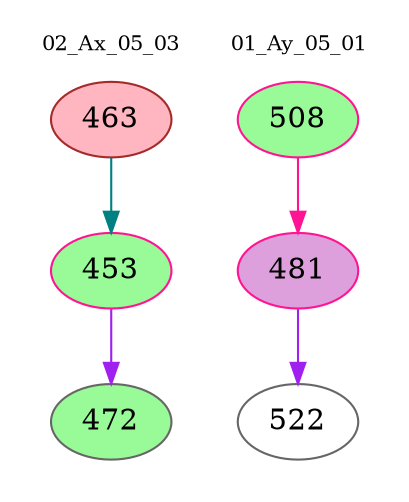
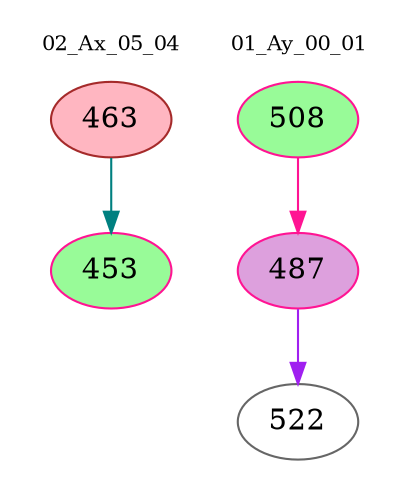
(111, 45) -> (111, 45)
(299, 45) -> (299, 45)
(298, 271) -> (298, 271)
(111, 422) -> none
